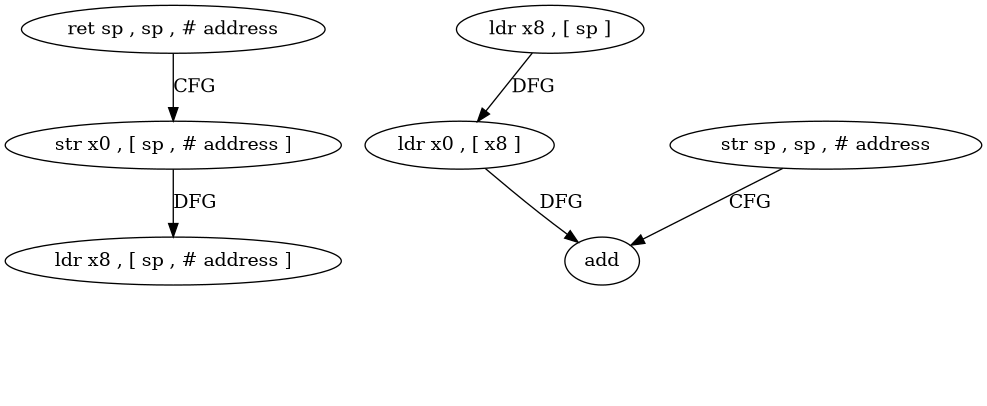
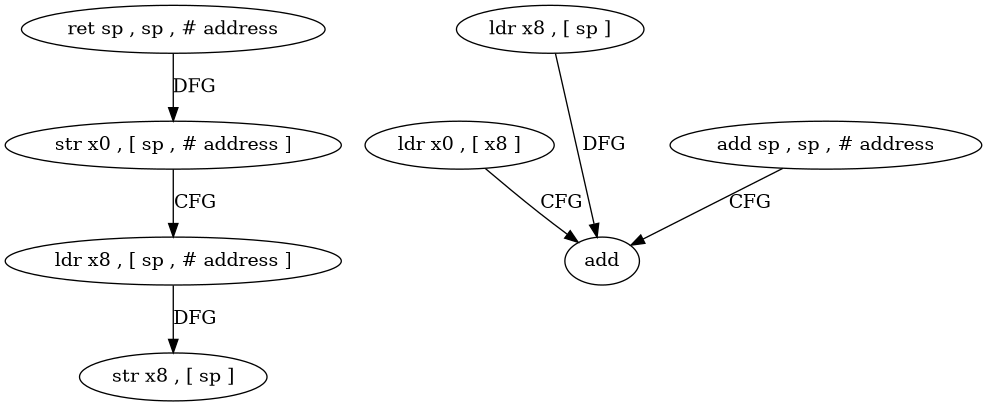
(509, 82) -> (575, 139)
(195, 87) -> (195, 87)
(826, 145) -> (826, 145)
(195, 203) -> (195, 203)
(562, 203) -> (562, 203)
none -> (173, 377)
